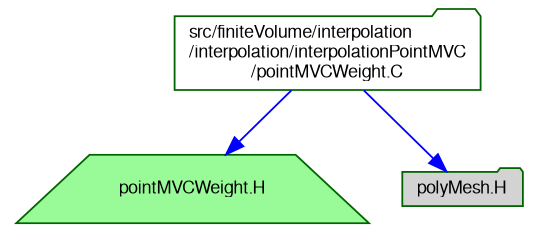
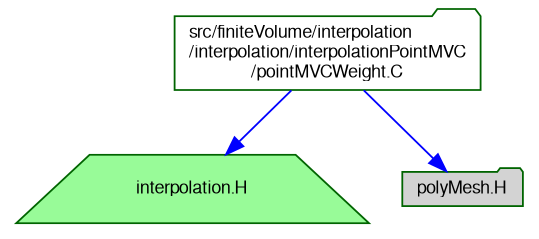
(193, 189) -> (193, 189)
